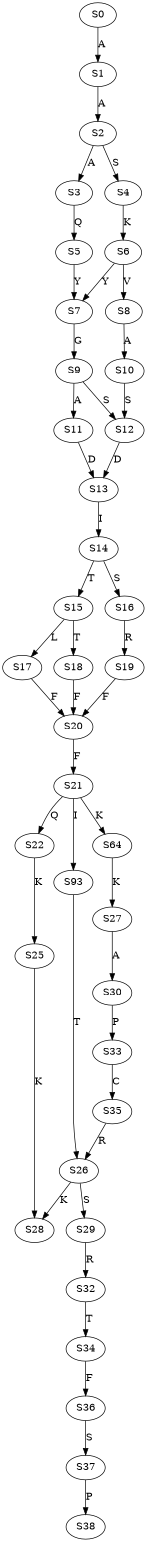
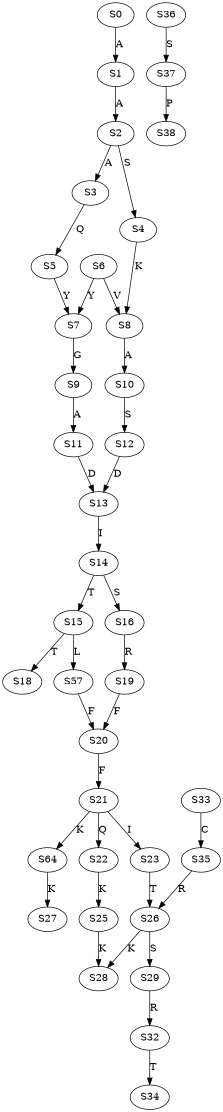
(123, 219) -> (132, 274)
(97, 398) -> none
(22, 668) -> (73, 682)
(73, 694) -> none
(73, 882) -> (150, 860)
(112, 993) -> none
(86, 1375) -> none
